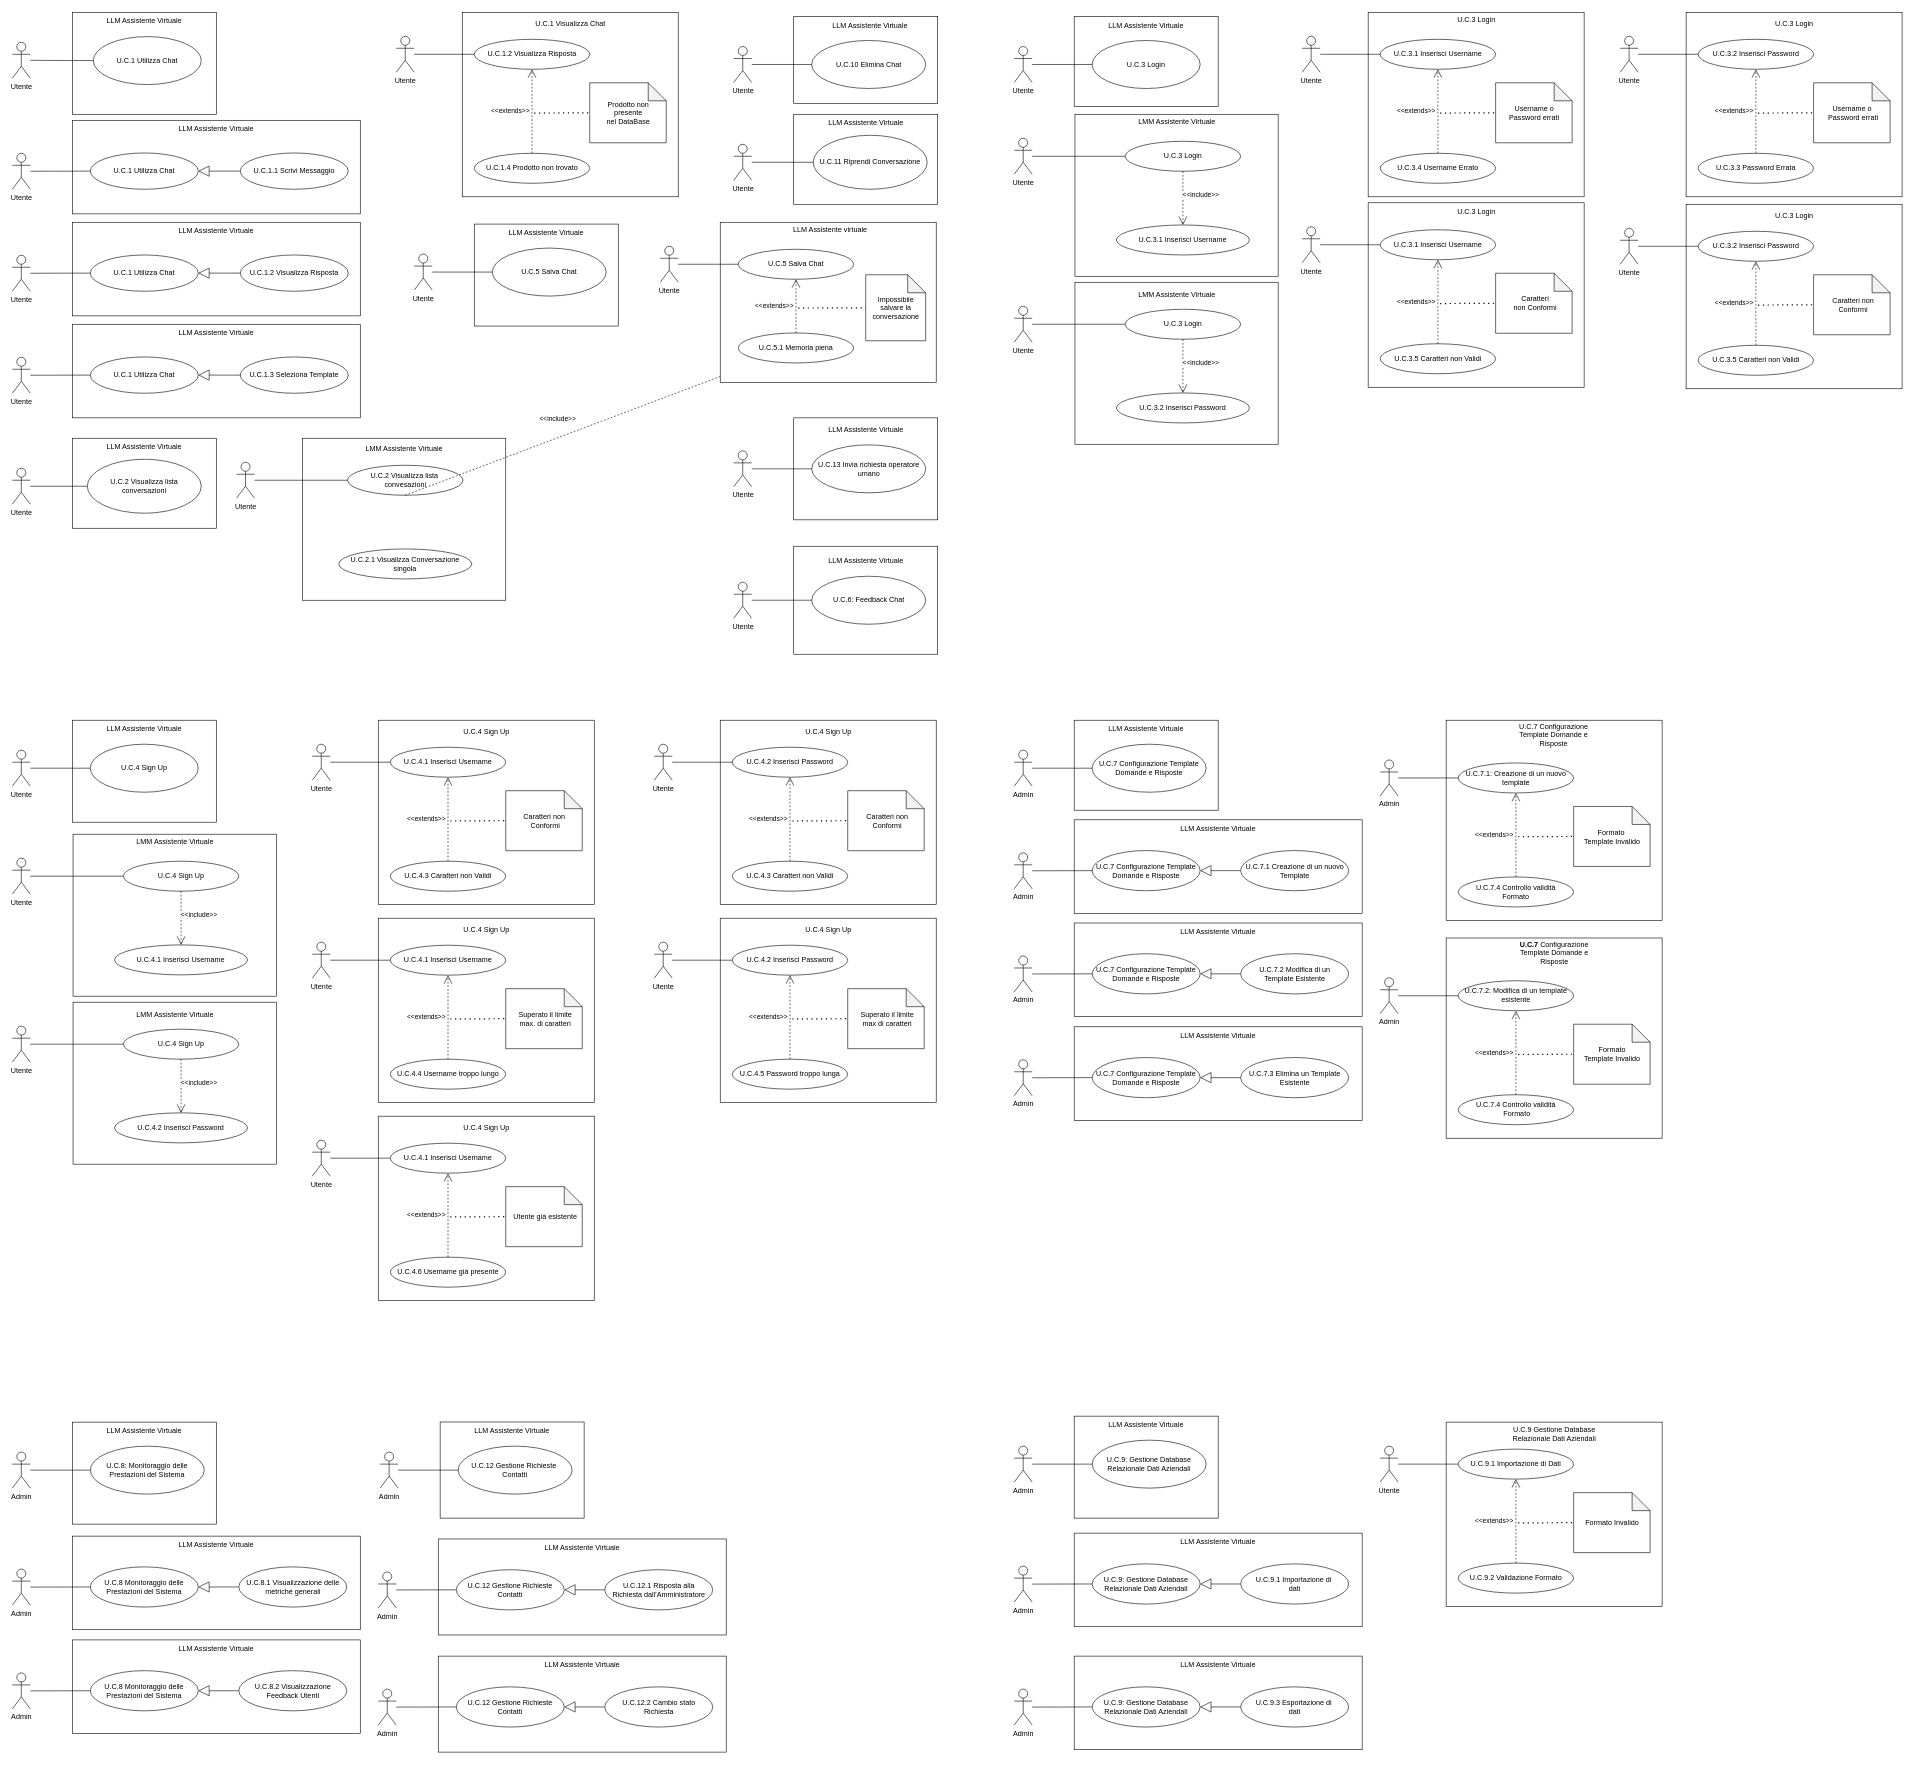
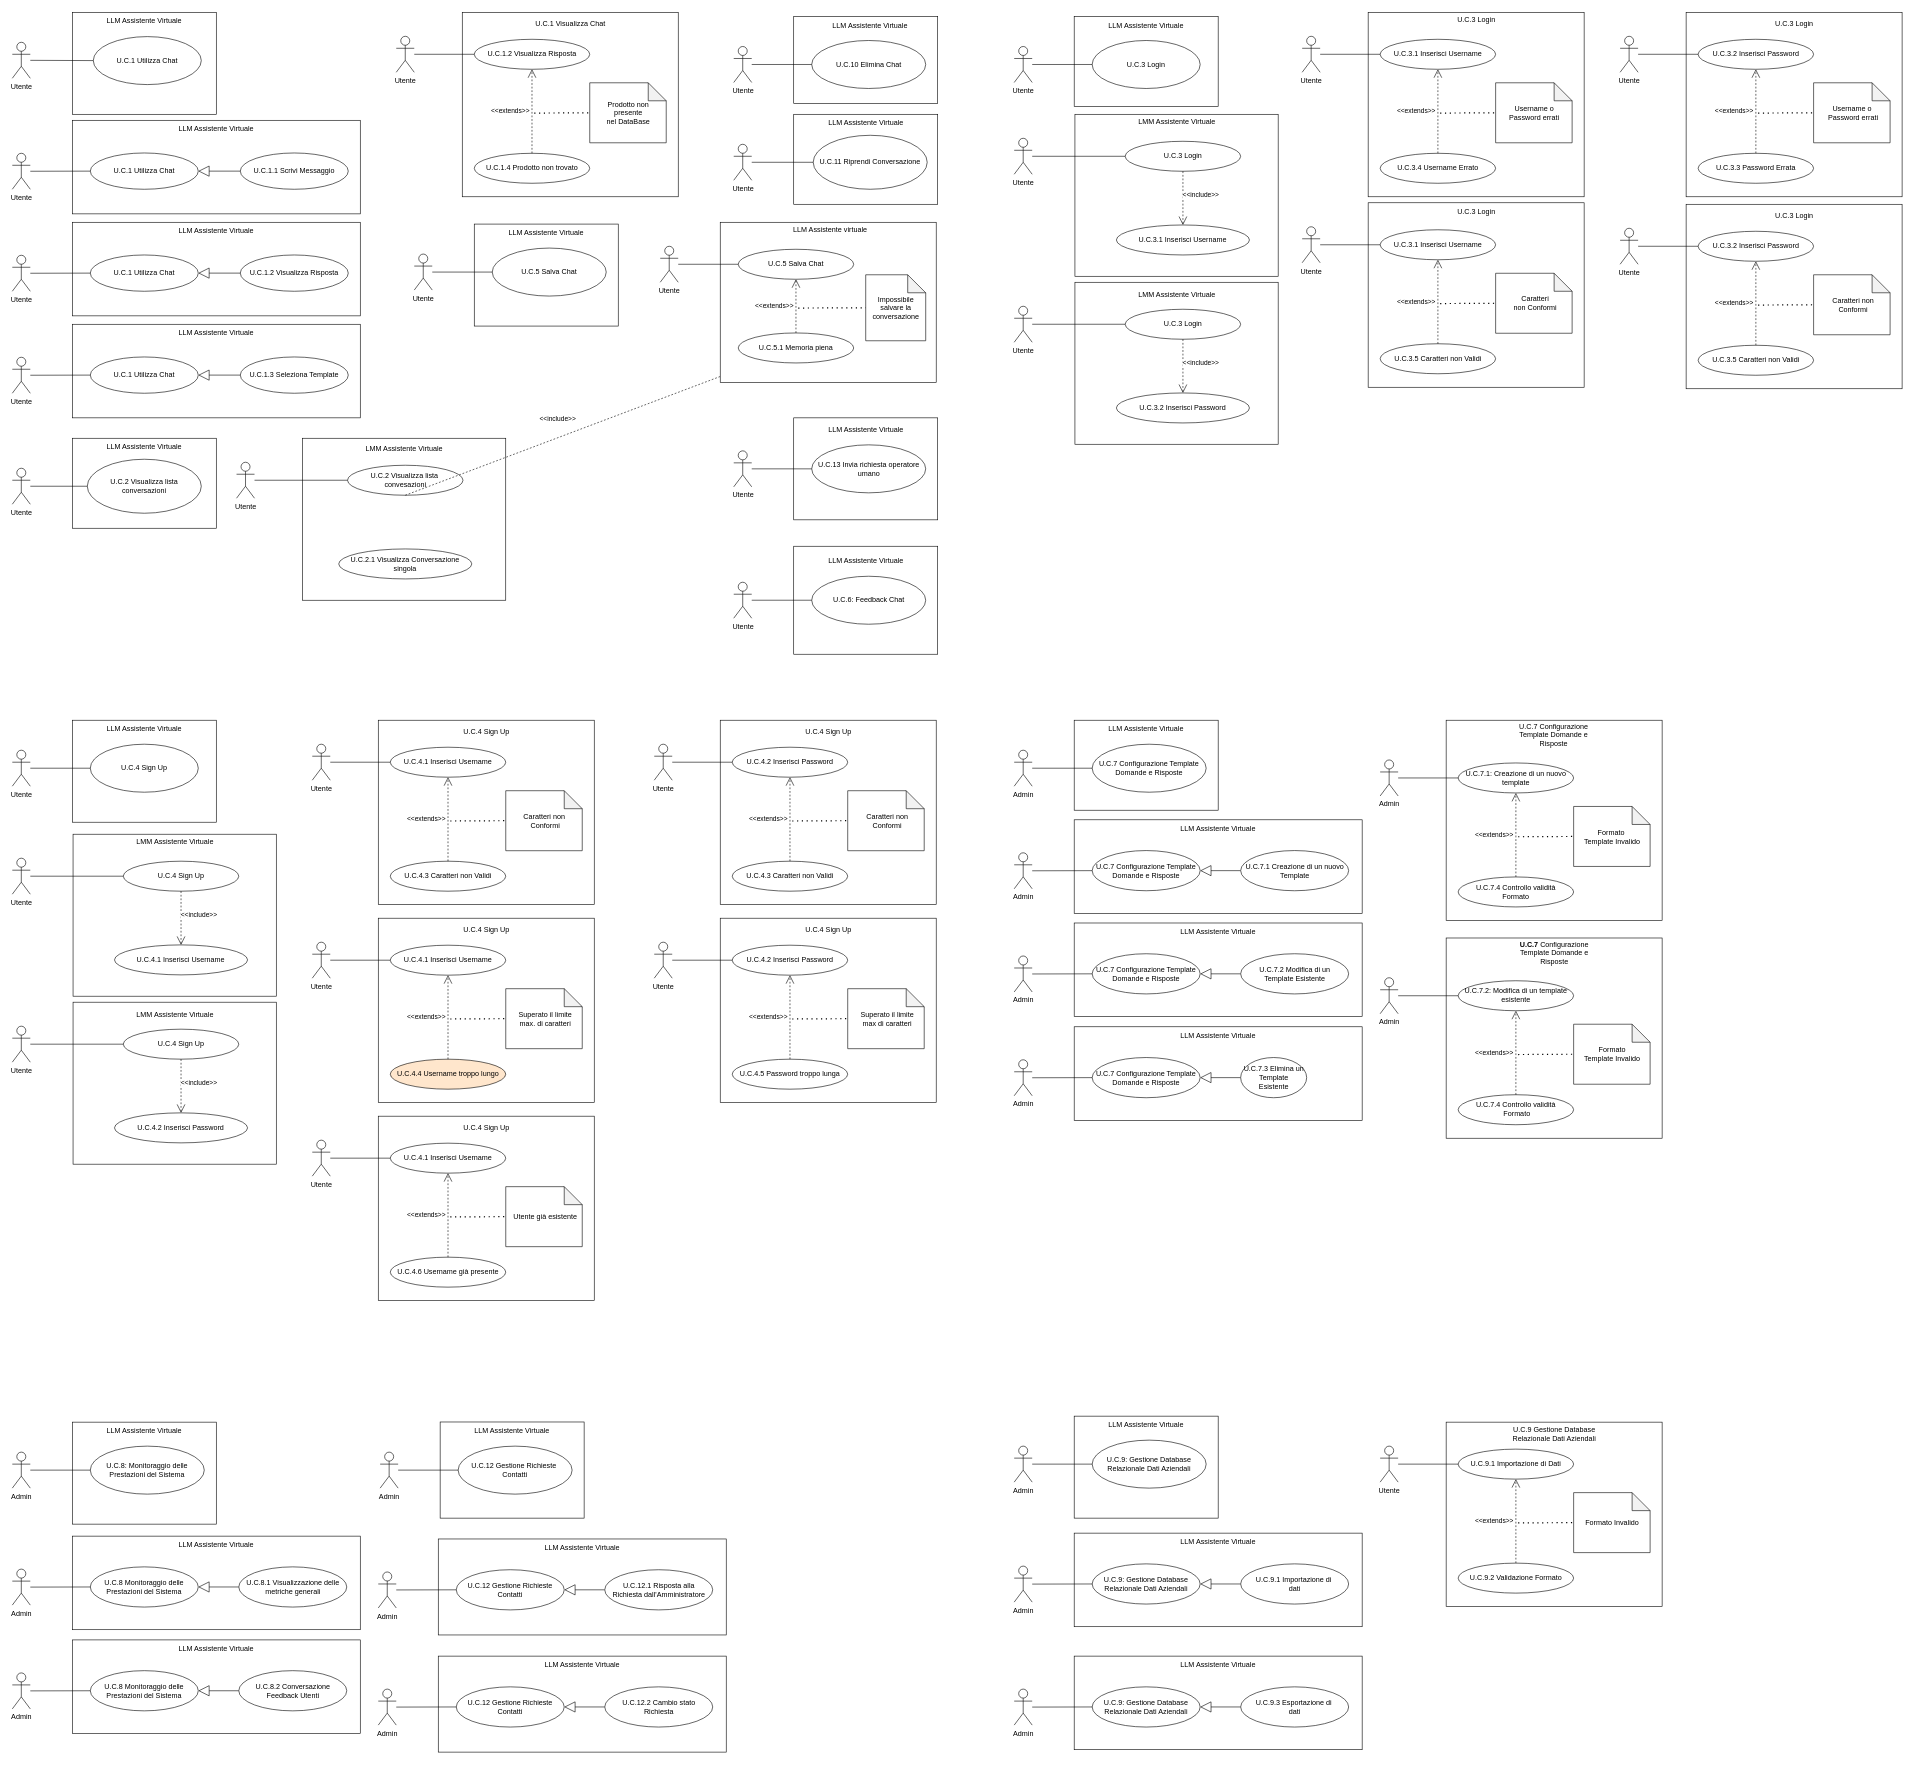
(448, 1074) -> (448, 1074)
(1295, 1078) -> (1274, 1078)
(293, 1691) -> (293, 1691)
